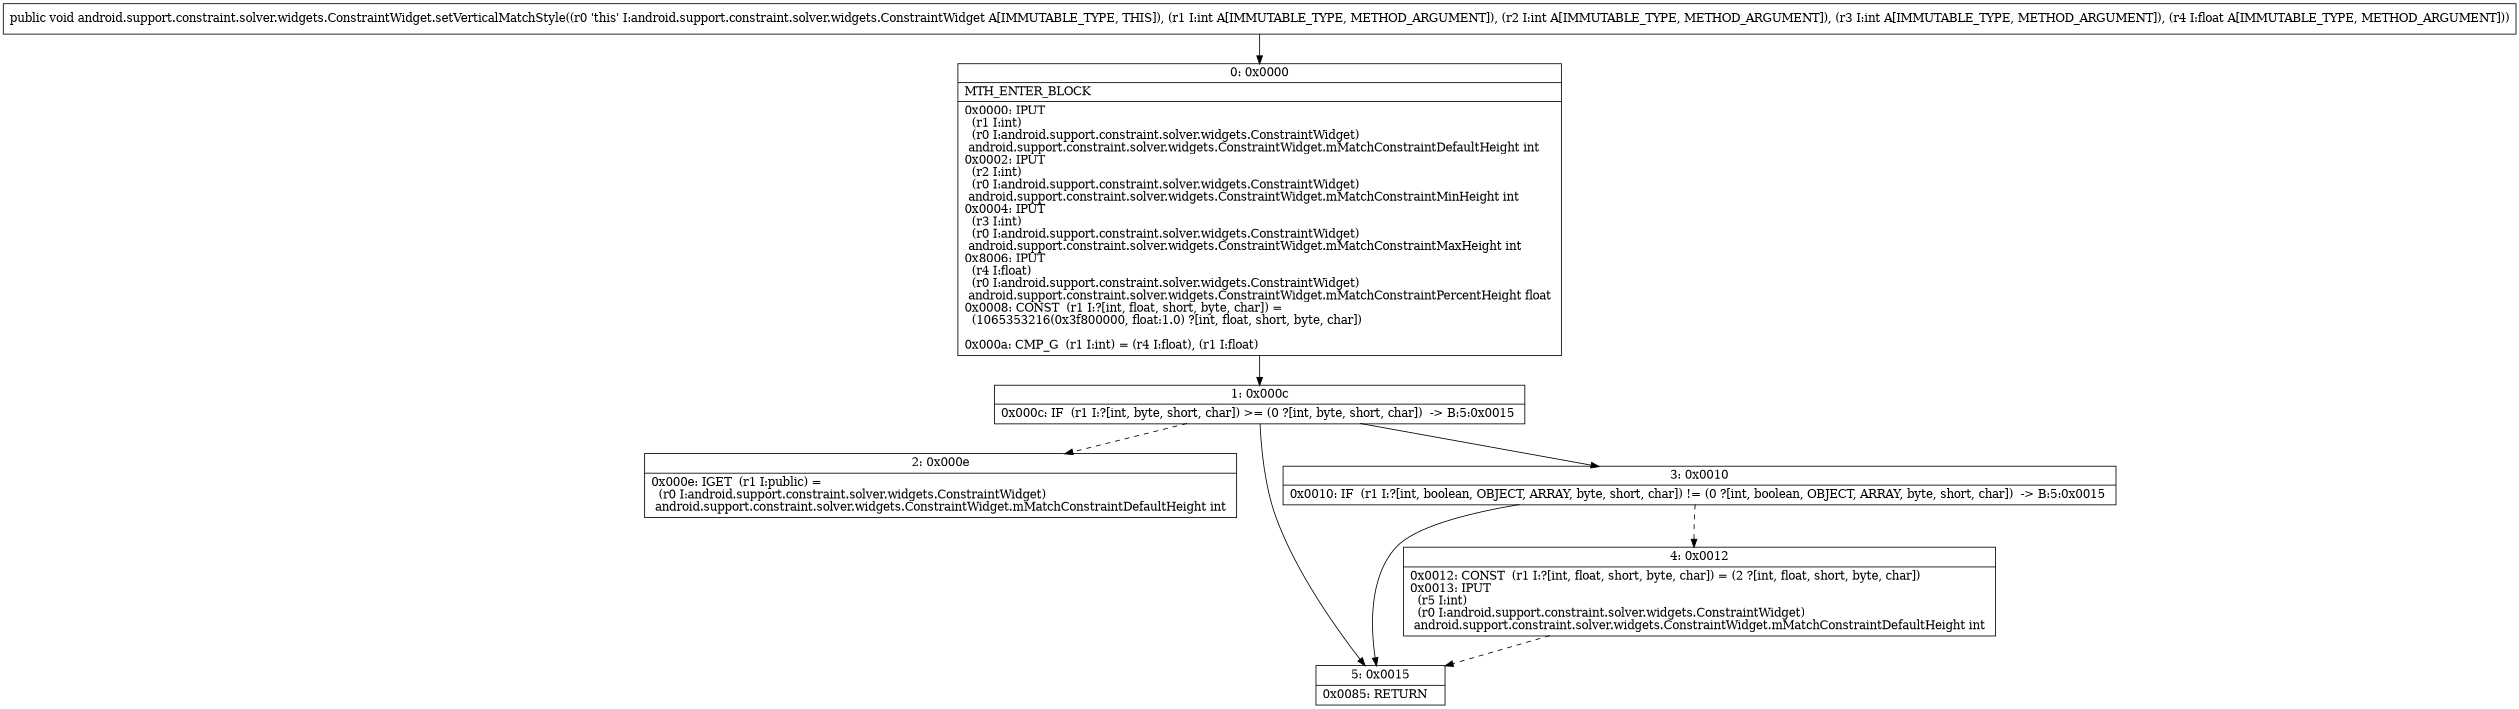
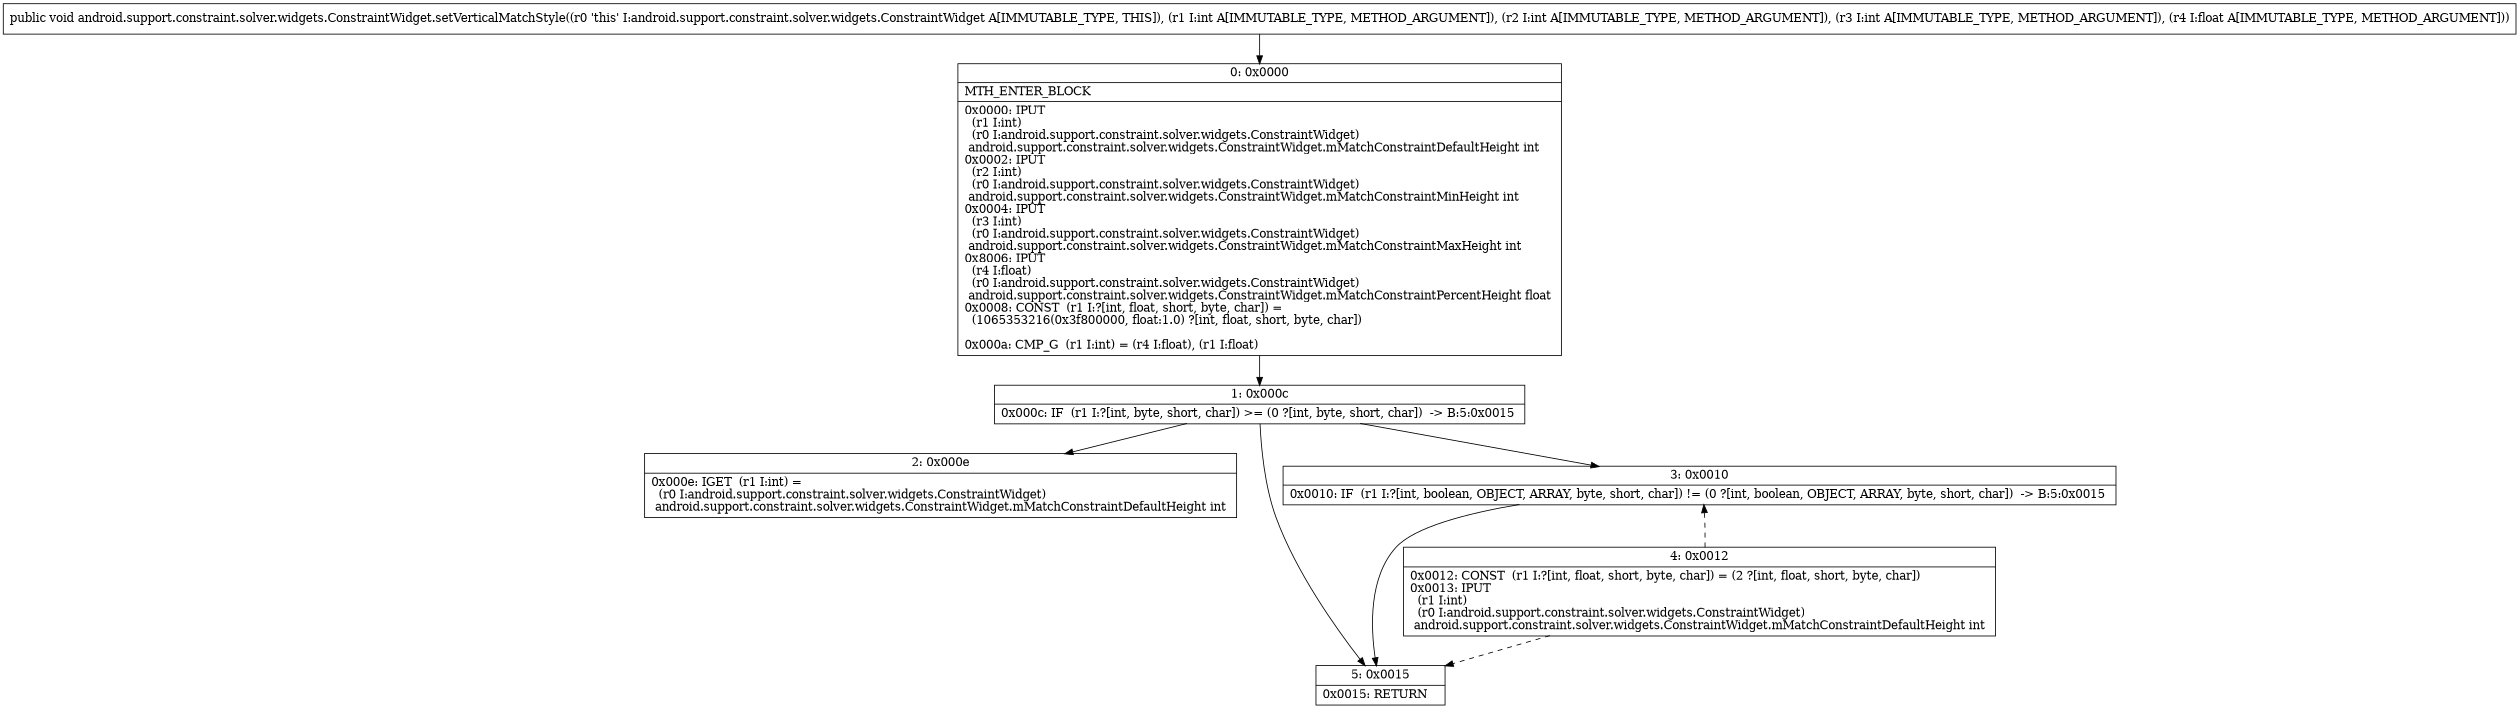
(1130, 438) -> (1130, 438)
(738, 483) -> (728, 483)
(1694, 522) -> (1705, 530)
(1439, 601) -> (1439, 601)
(1381, 695) -> (1381, 695)
